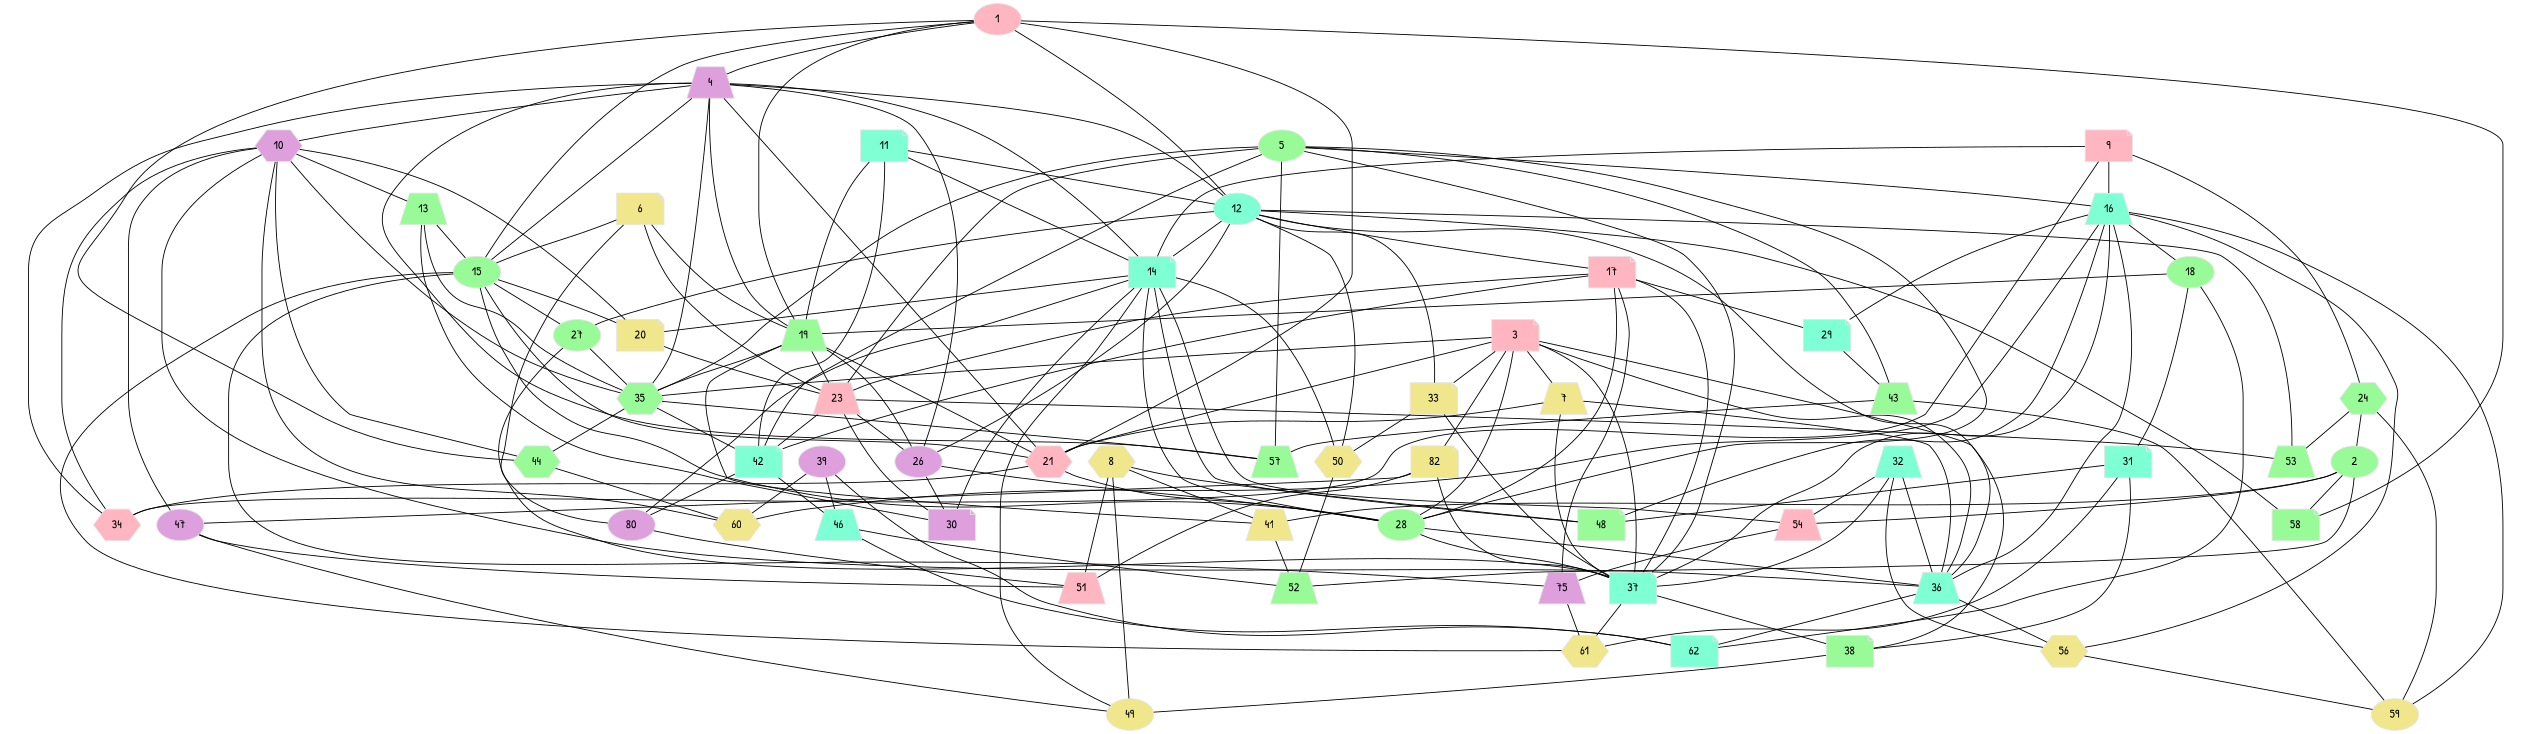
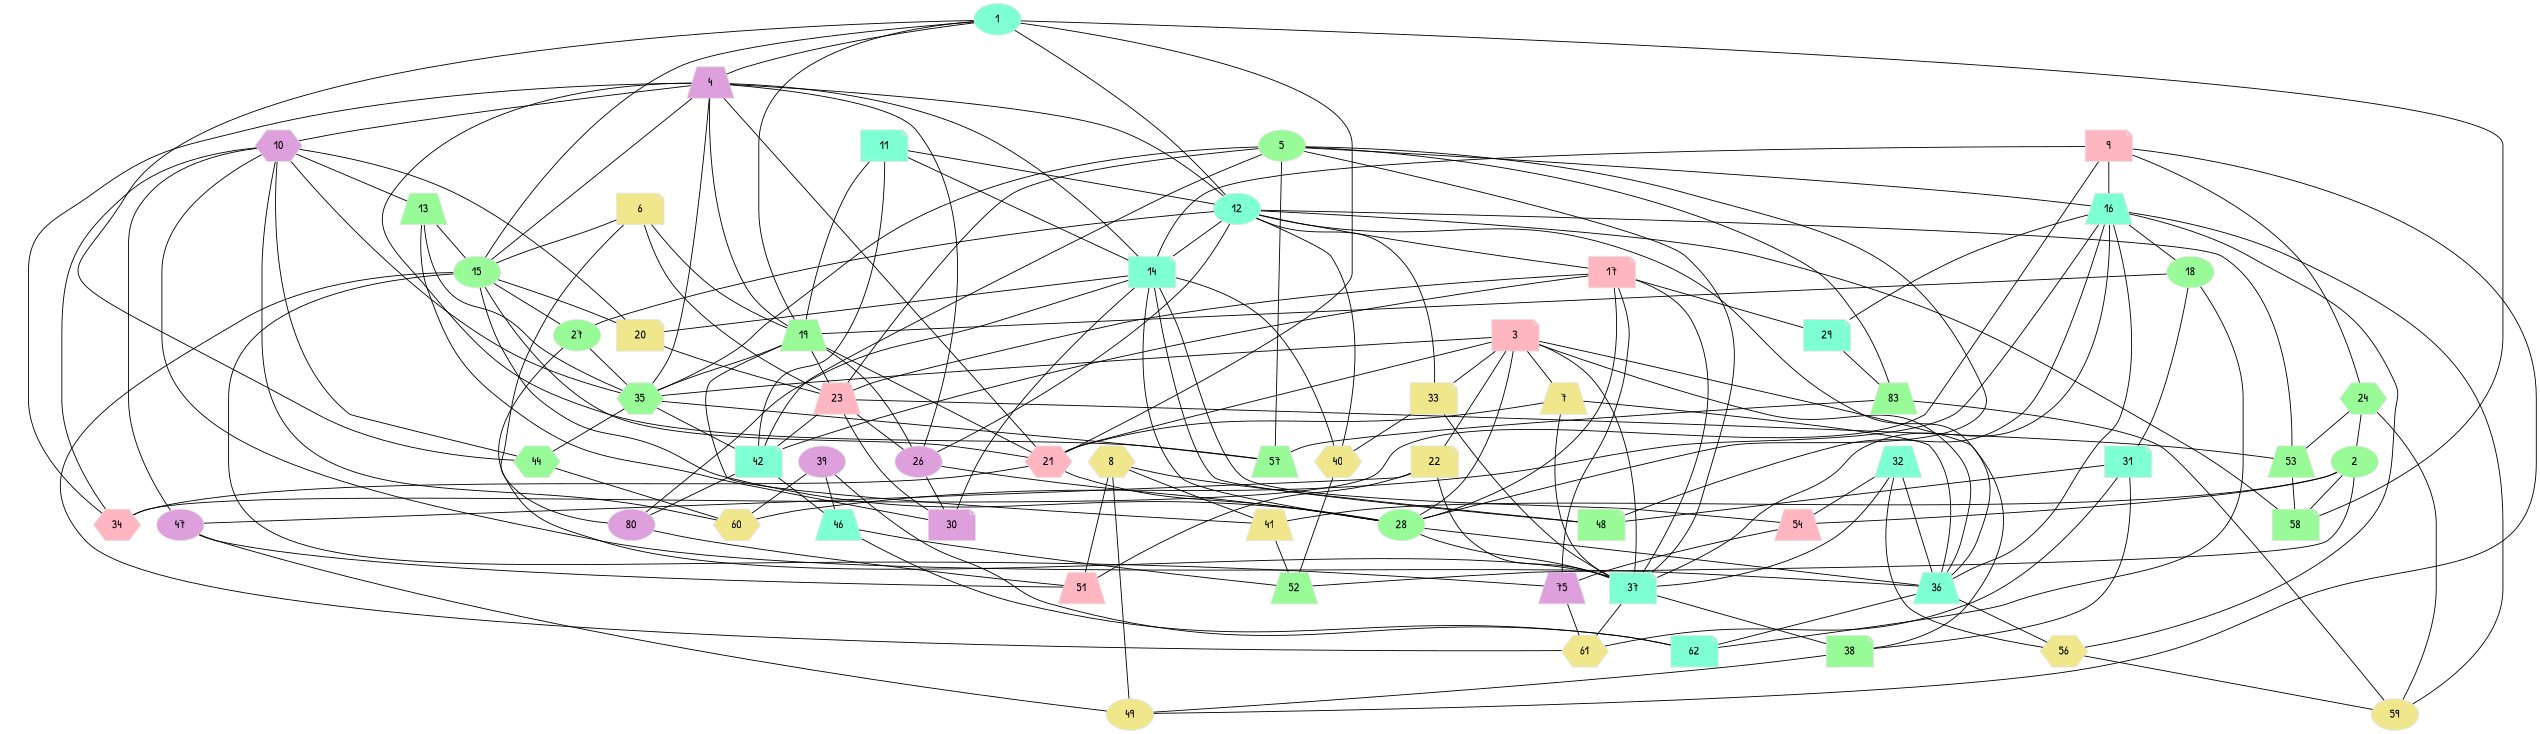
(998, 19) -> (998, 19)
(1894, 399) -> (1894, 399)
(1338, 462) -> (1338, 462)
(1435, 462) -> (1435, 462)
none -> (2294, 493)
(1000, 526) -> (2169, 650)
